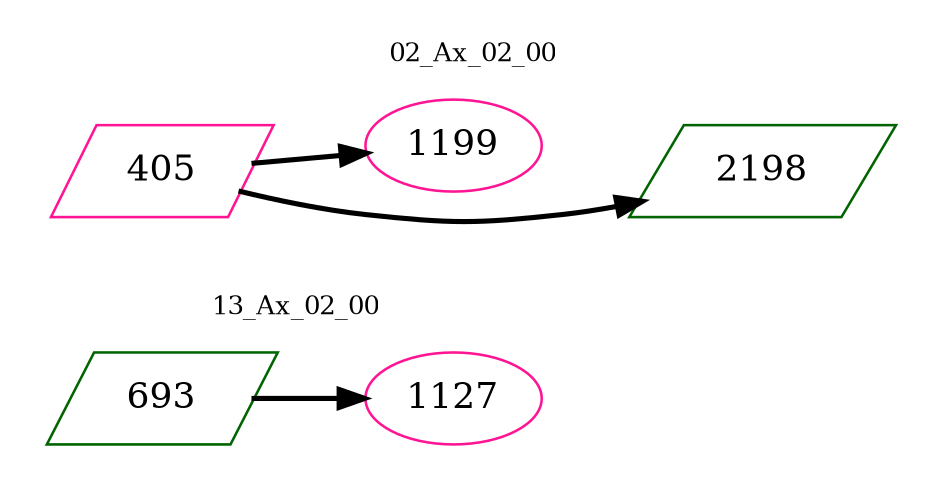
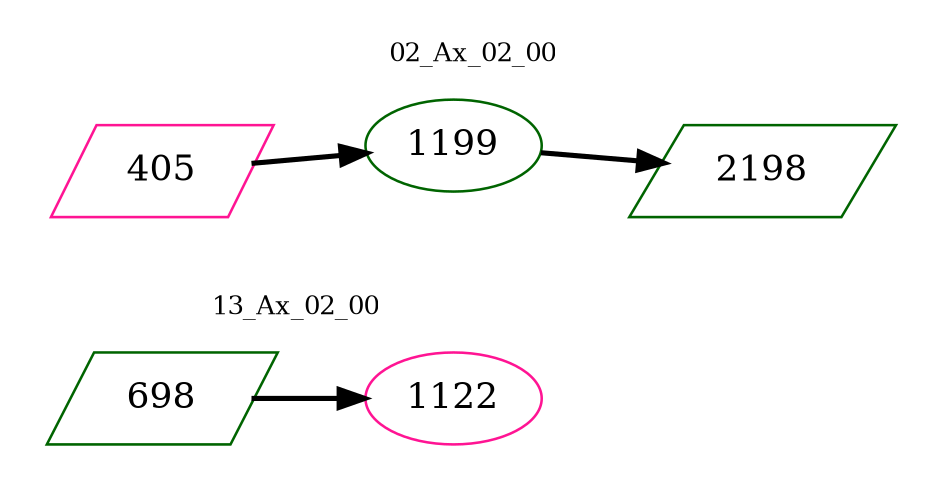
(454, 146) -> (454, 146)
(427, 220) -> (590, 157)
(162, 398) -> (162, 398)
(454, 398) -> (454, 398)
